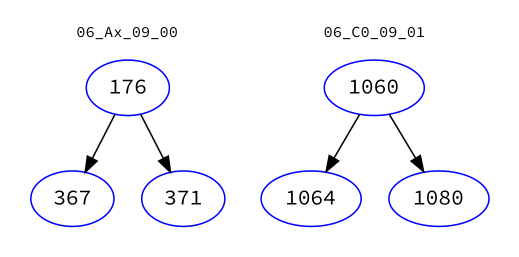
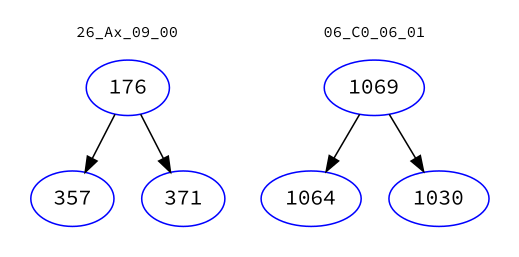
(128, 33) -> (128, 33)
(375, 33) -> (375, 33)
(374, 88) -> (374, 88)
(72, 199) -> (72, 199)
(439, 199) -> (439, 199)
